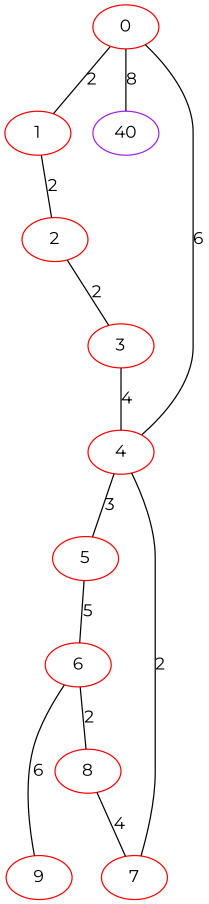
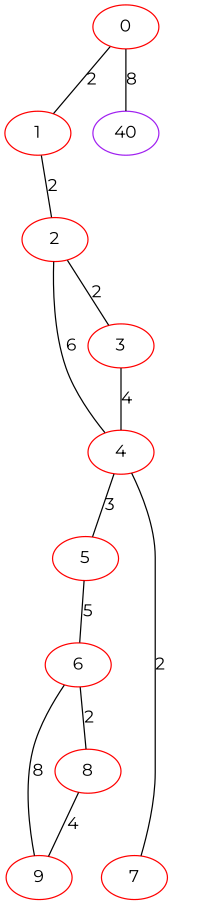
(193, 241) -> (62, 353)
(38, 771) -> (38, 771)
(111, 824) -> (64, 824)
